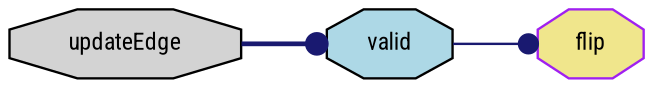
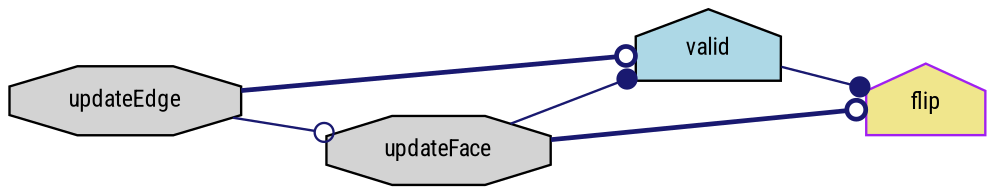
(274, 44) -> (429, 74)
(390, 44) -> (708, 49)
(591, 44) -> (926, 103)
none -> (439, 150)
